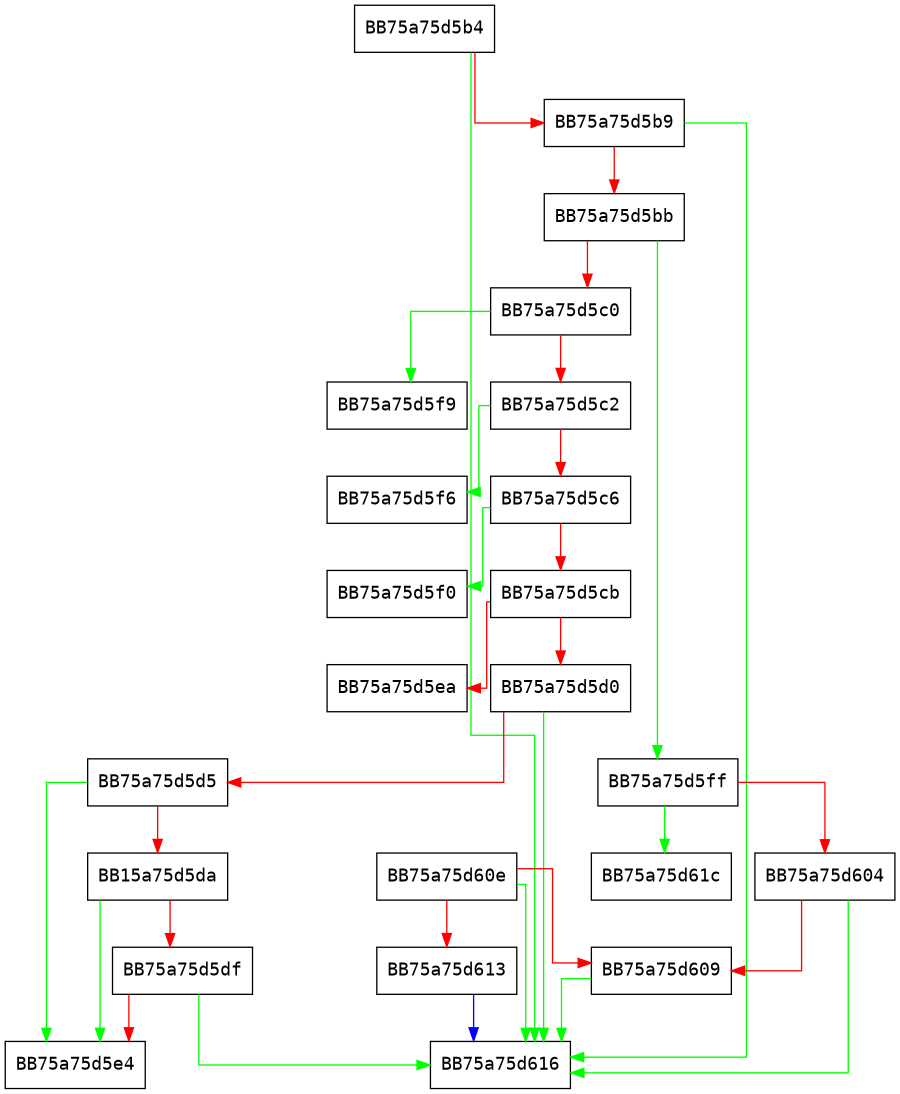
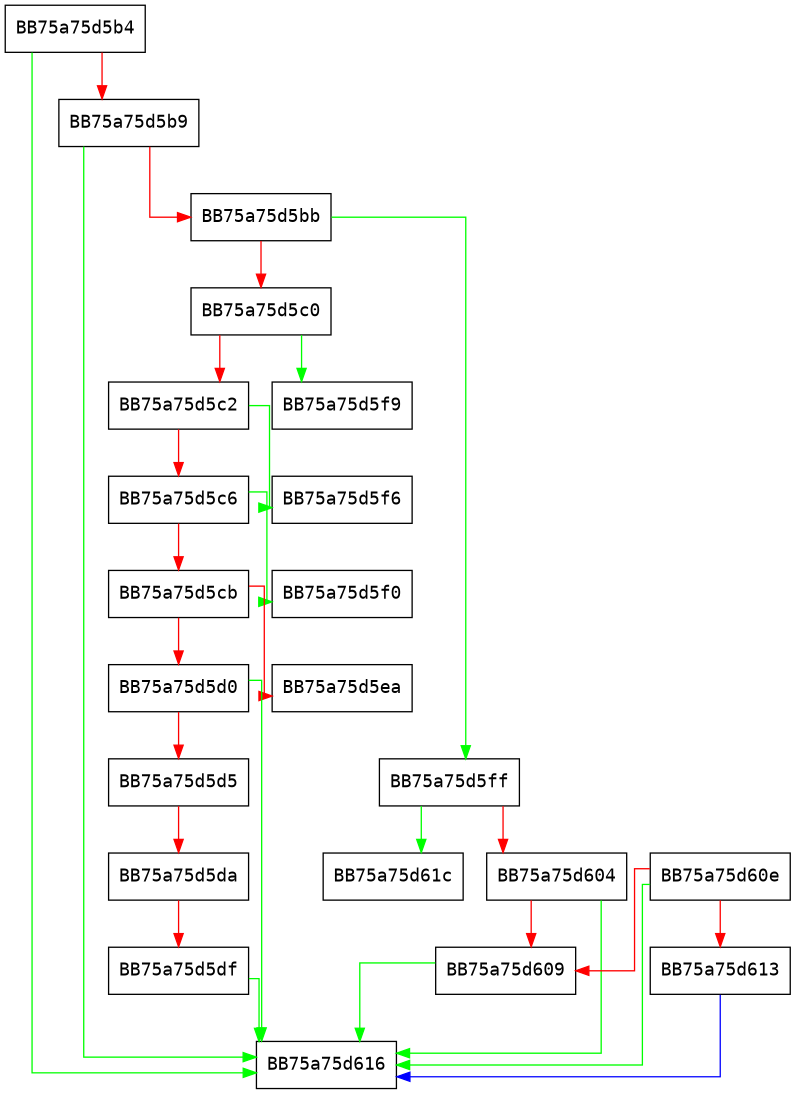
(158, 877) -> (179, 877)
(75, 1065) -> none
